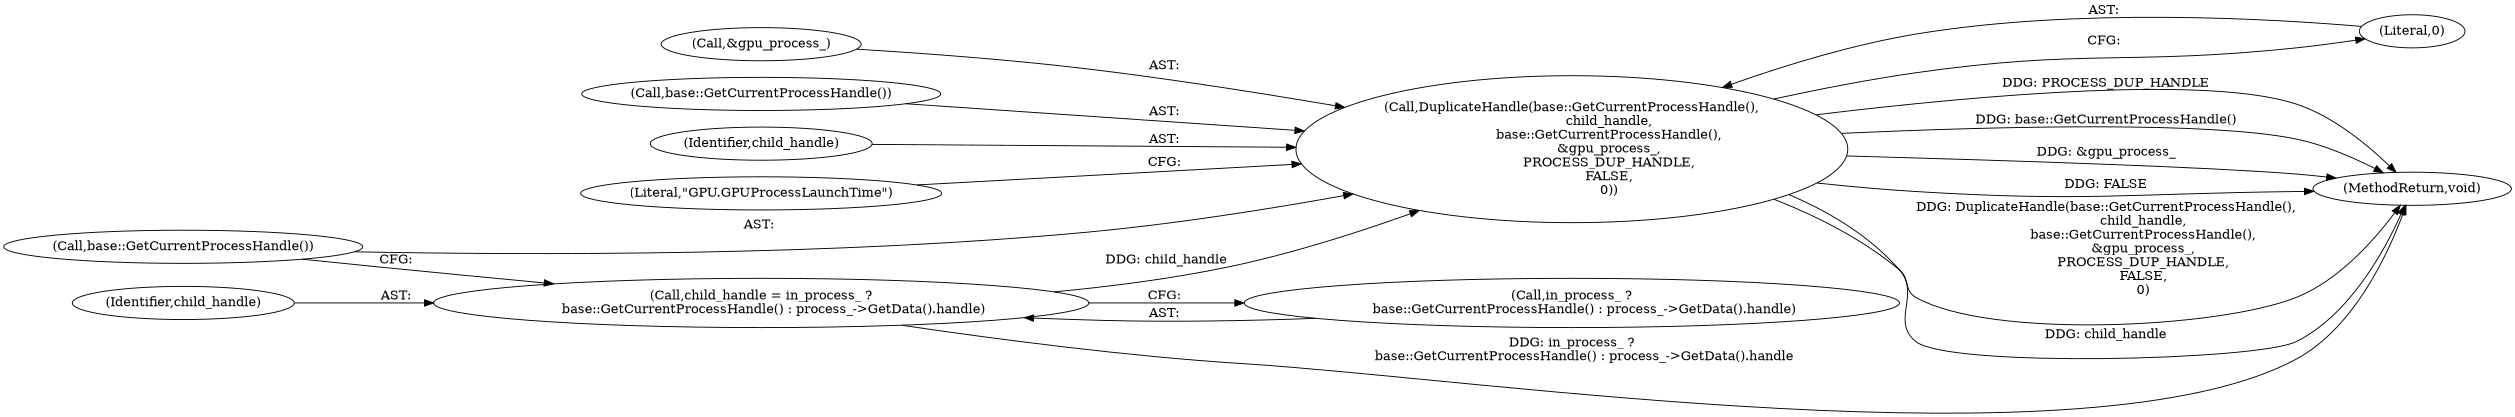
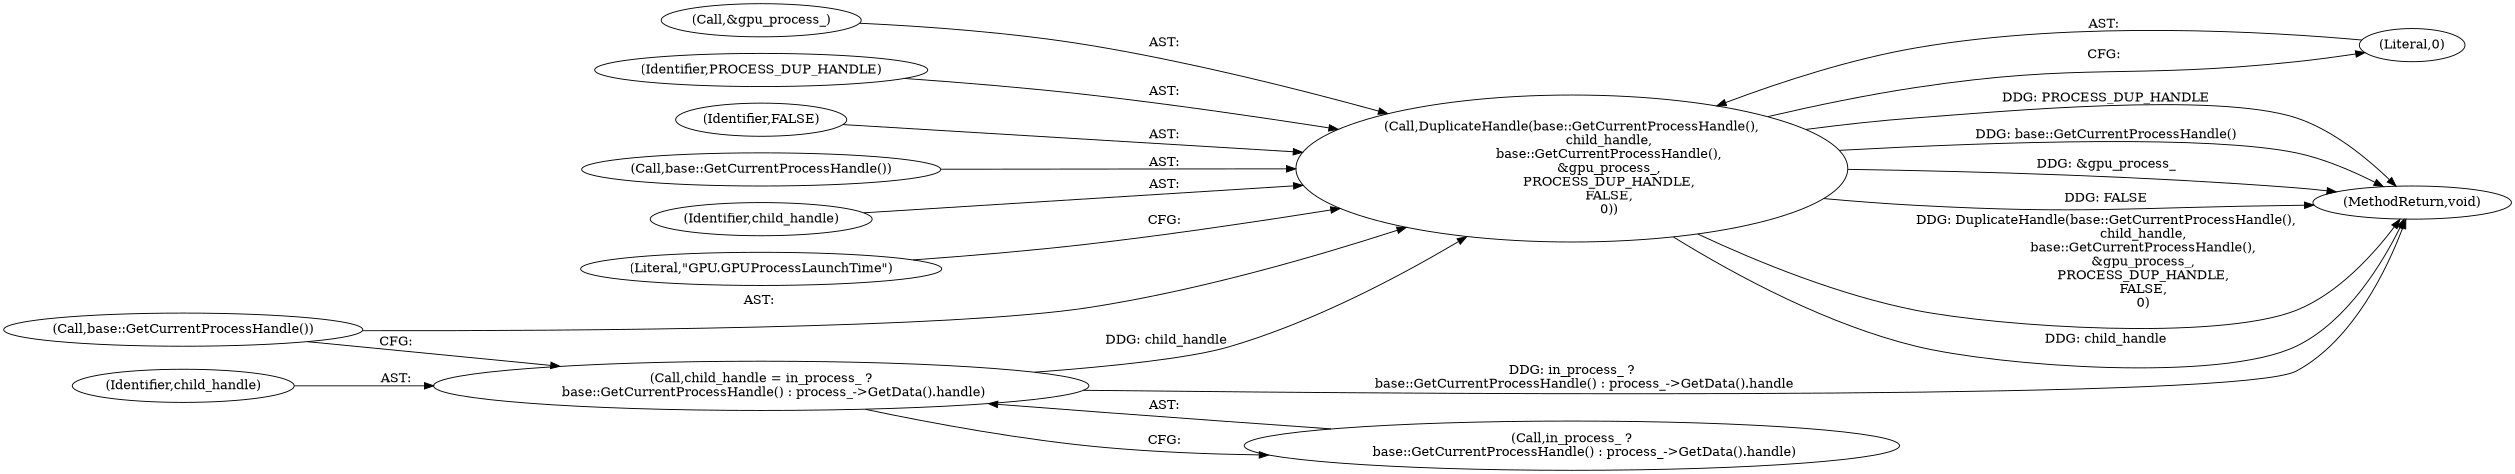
none -> (761, 70)
none -> (761, 120)
